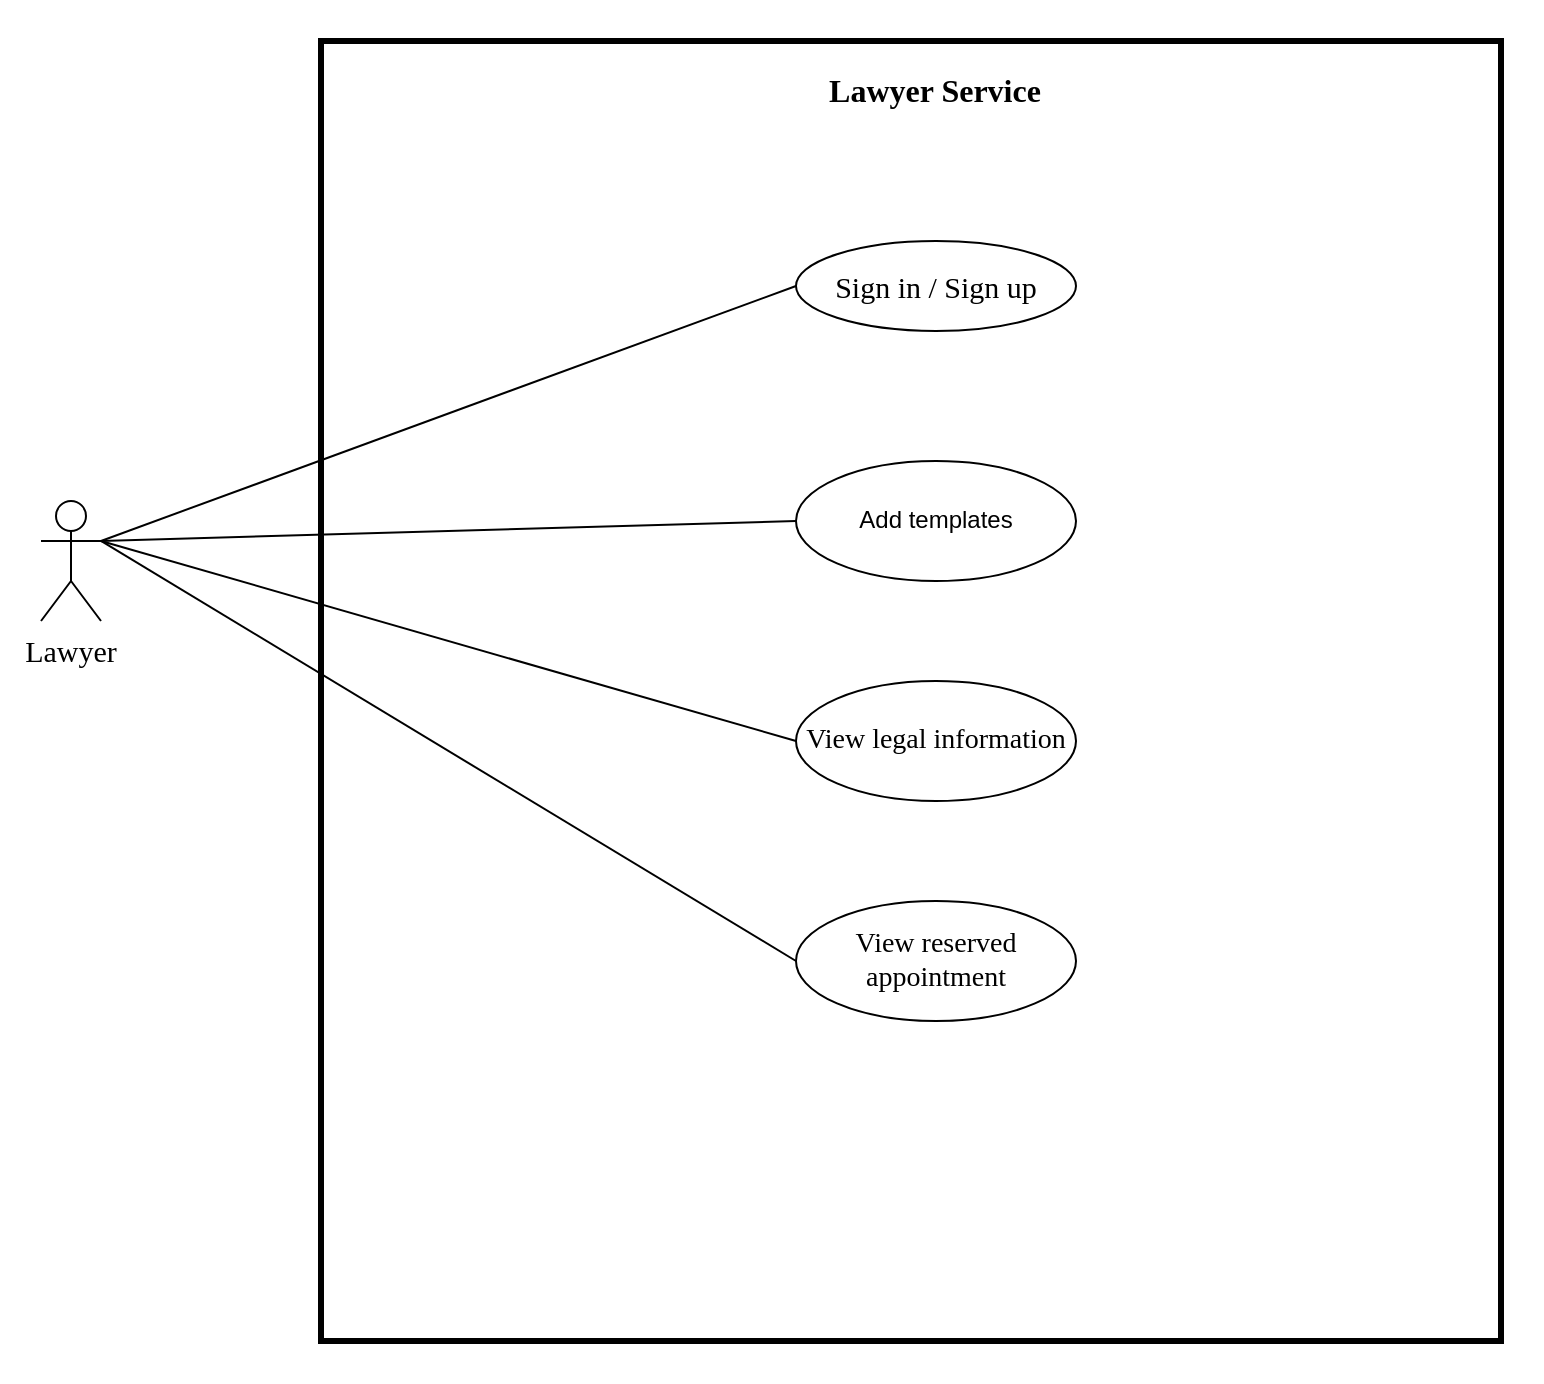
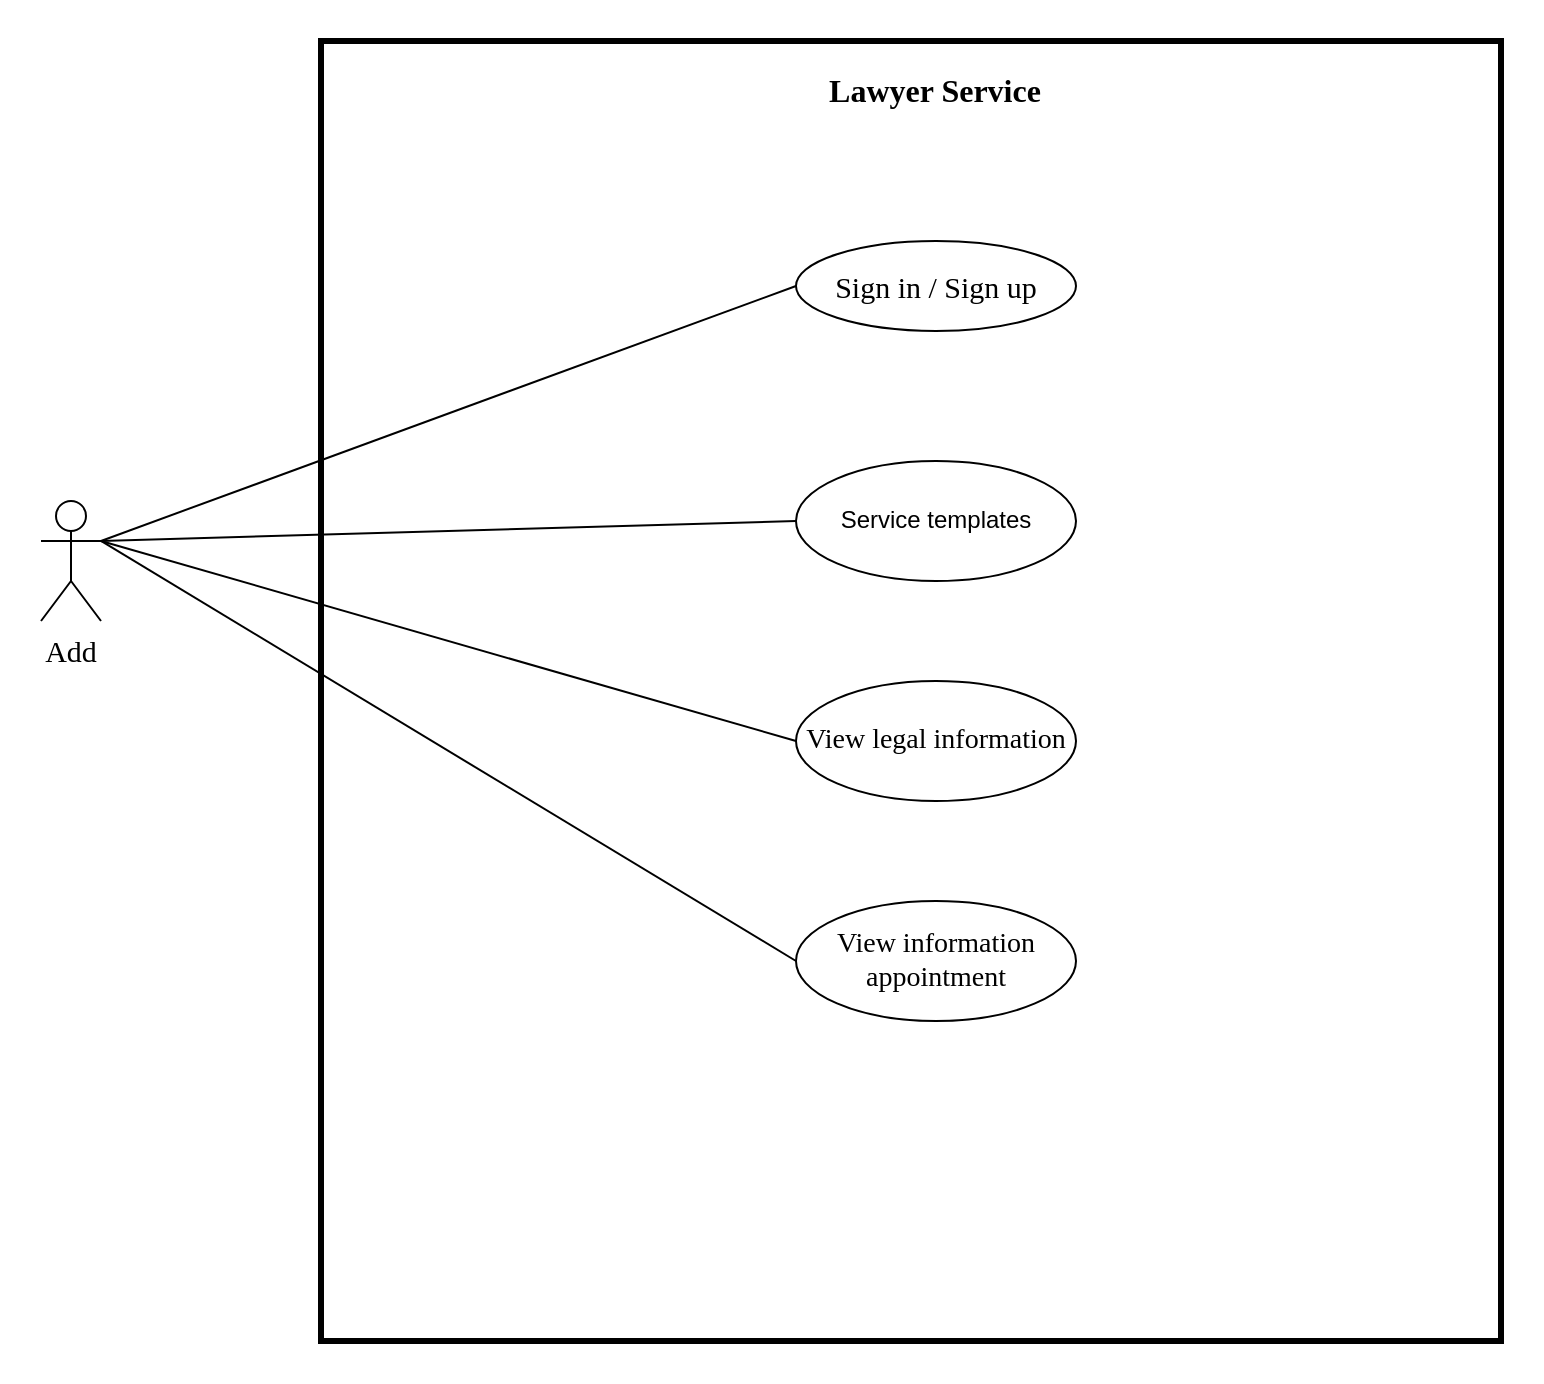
(937, 521) -> (937, 521)
(72, 649) -> (72, 649)
(937, 961) -> (937, 961)
